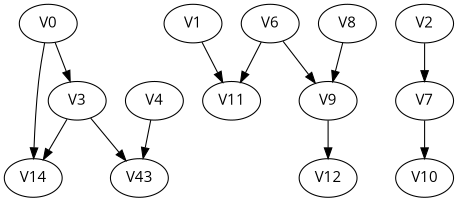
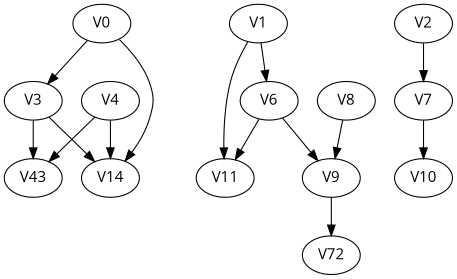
none -> (263, 57)
none -> (110, 134)
(328, 178) -> (331, 255)
